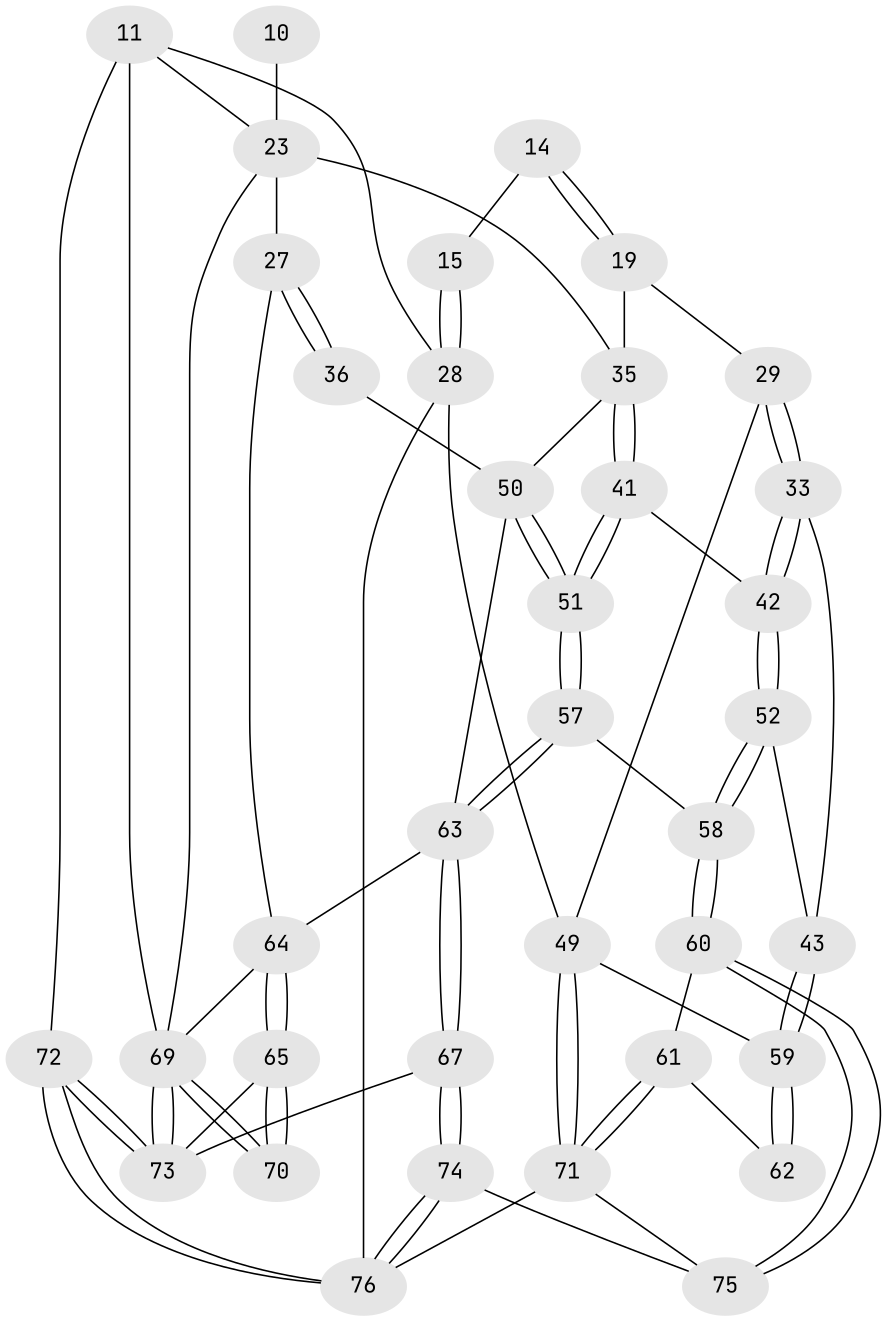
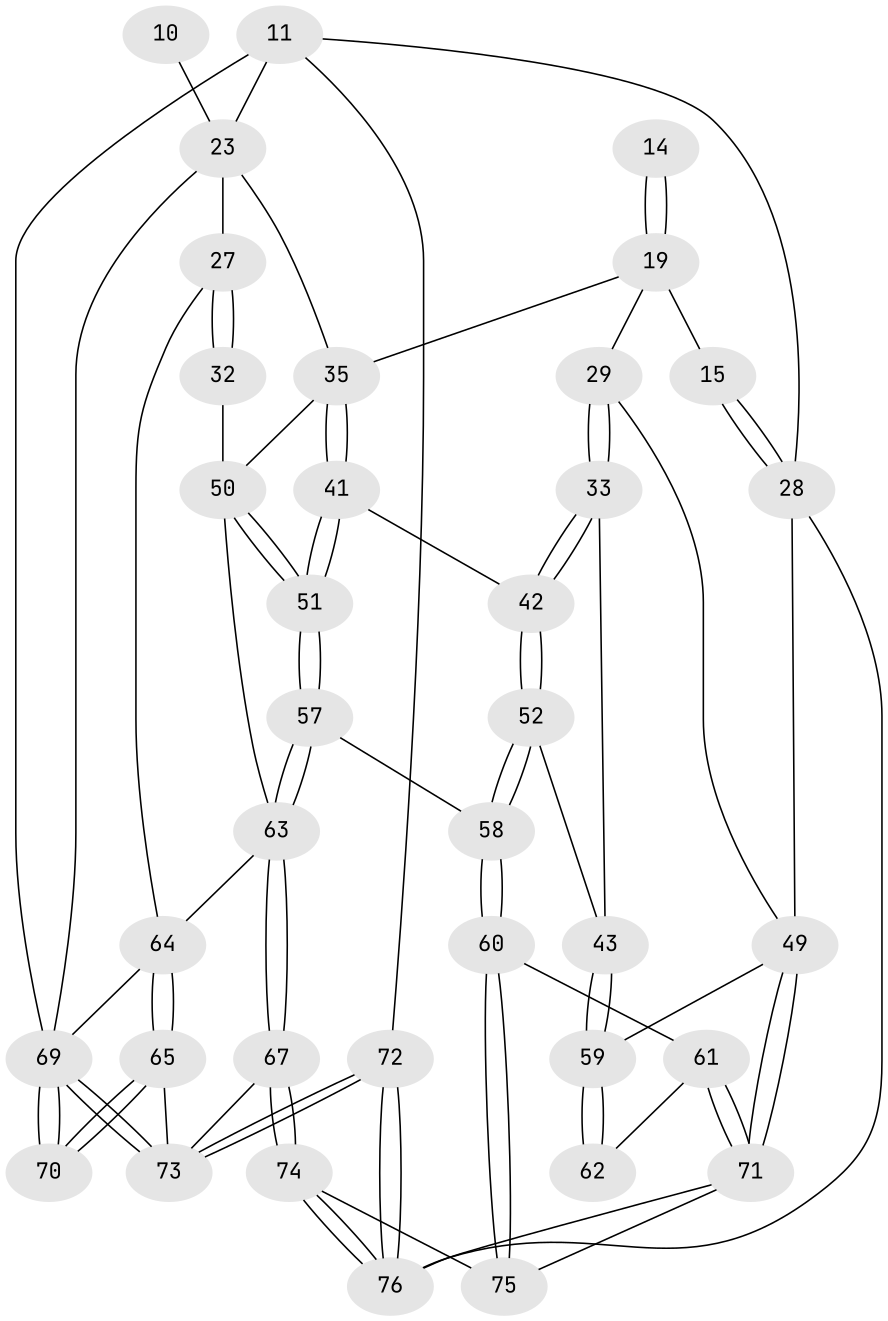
(494, 205) -> (684, 319)
(337, 376) -> (223, 376)
